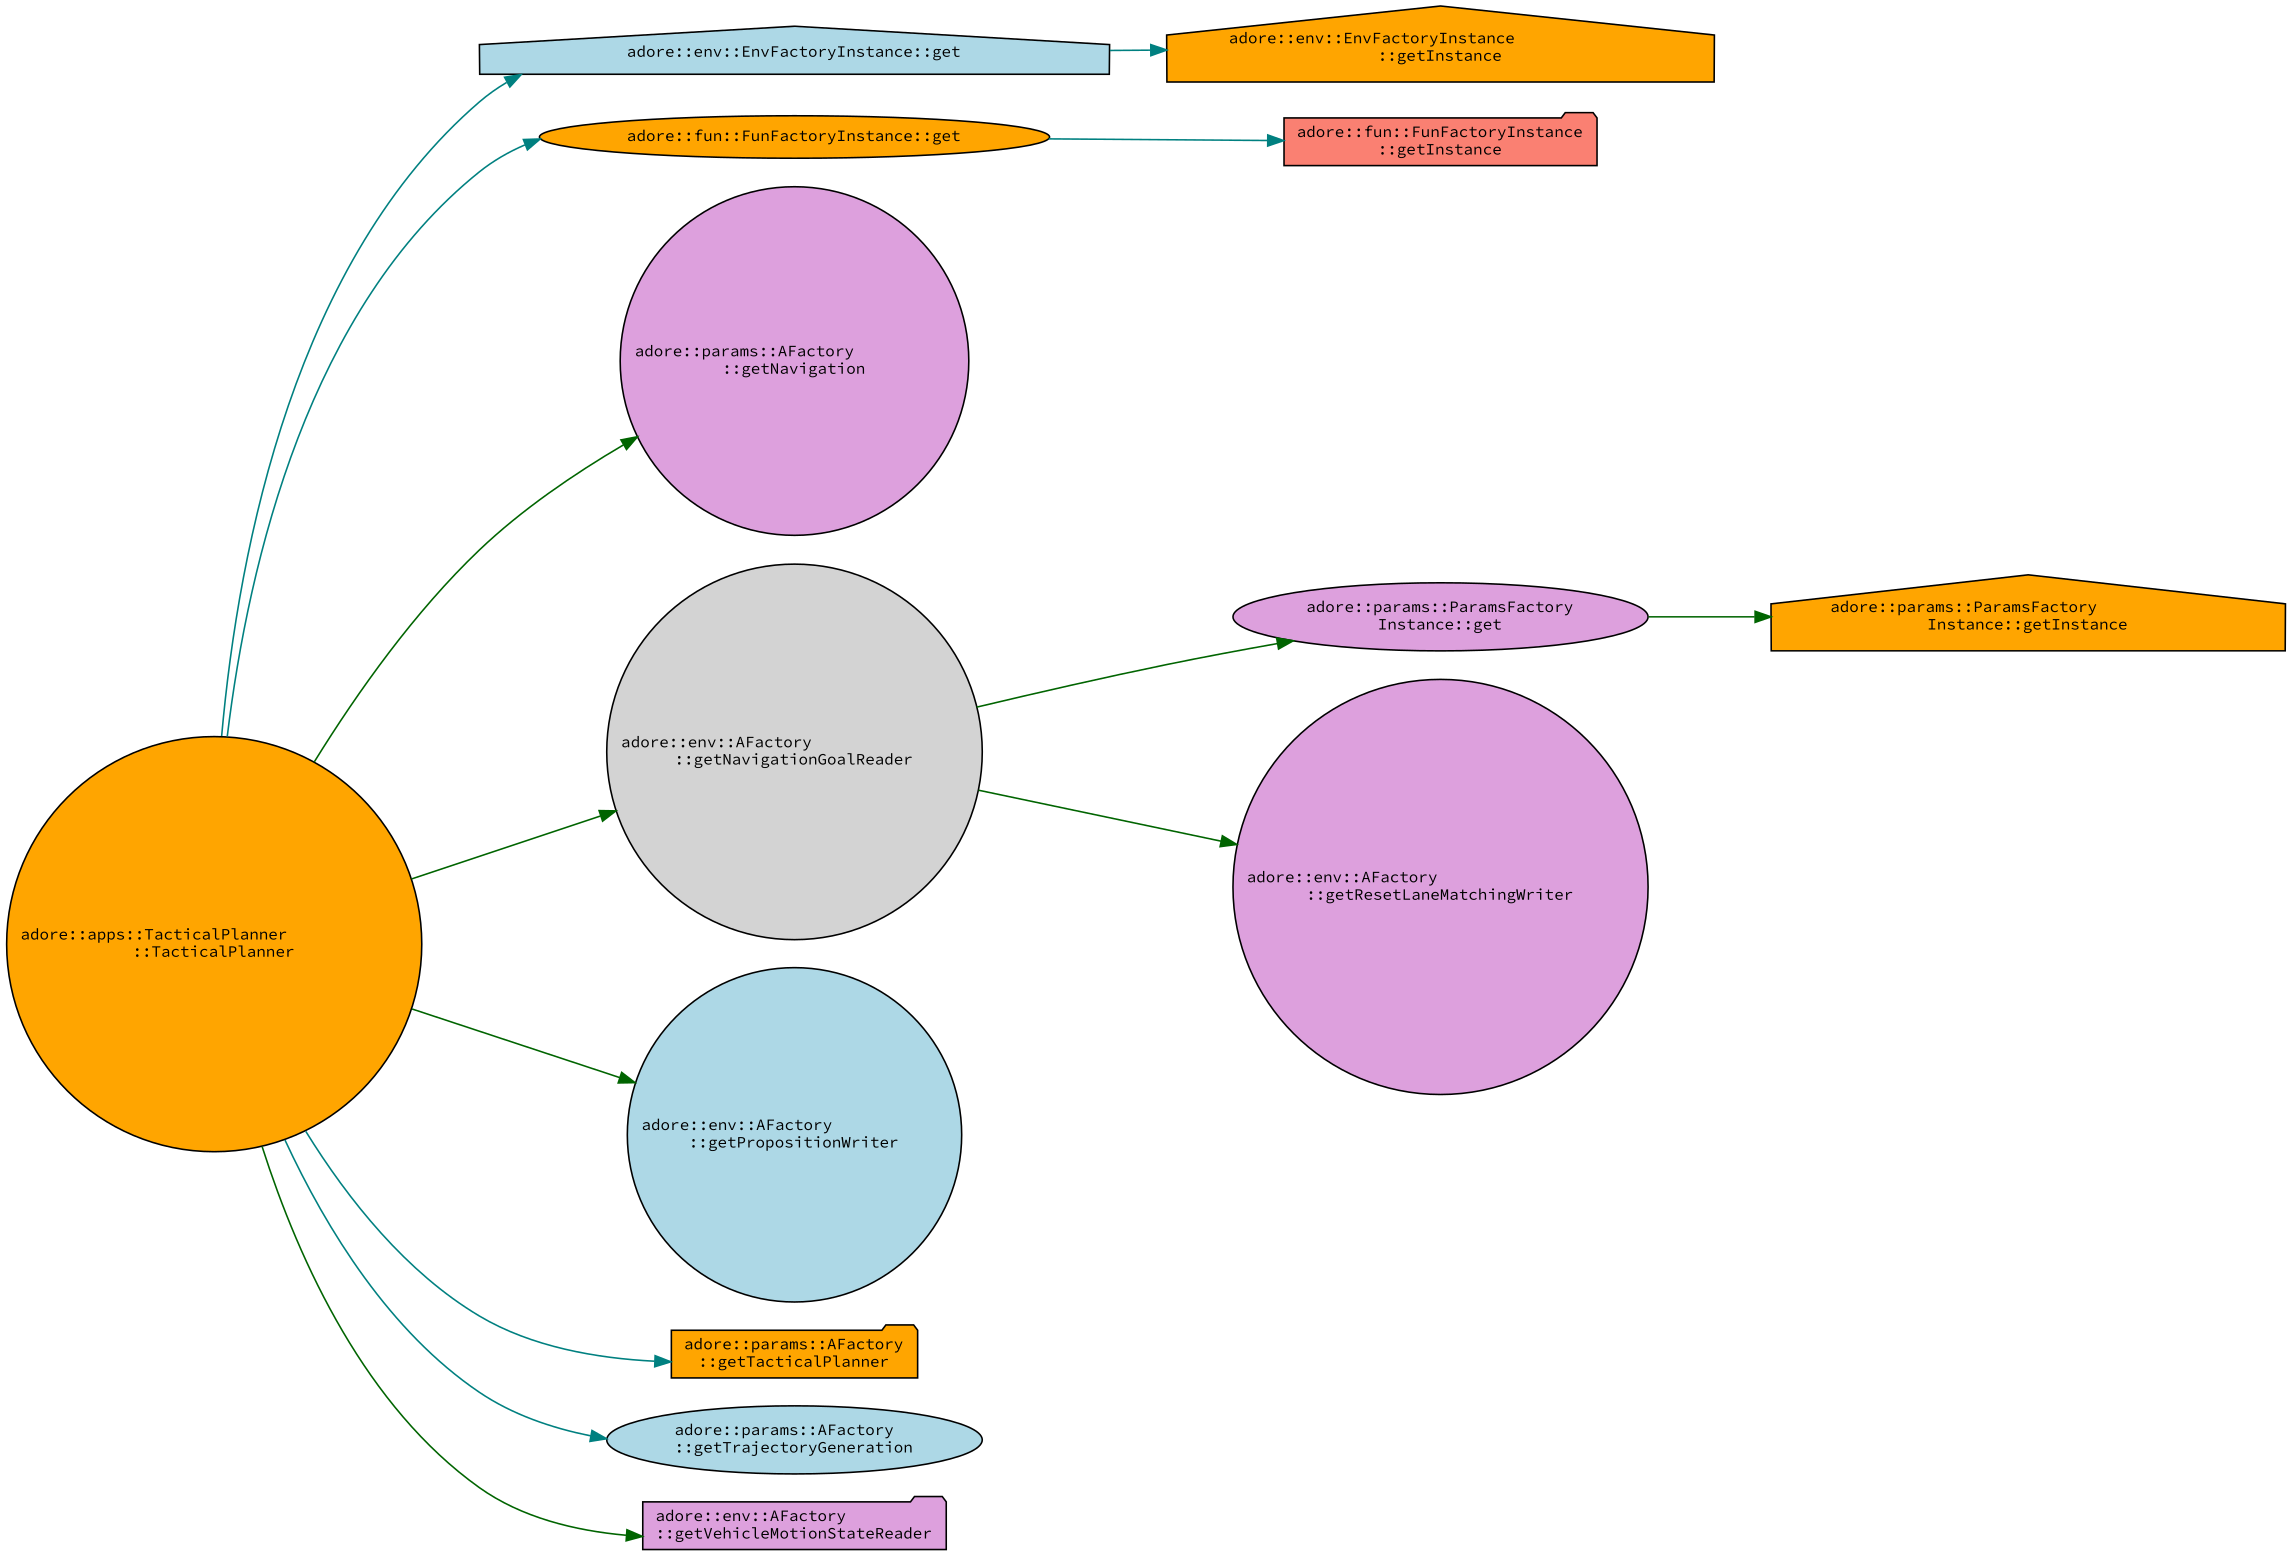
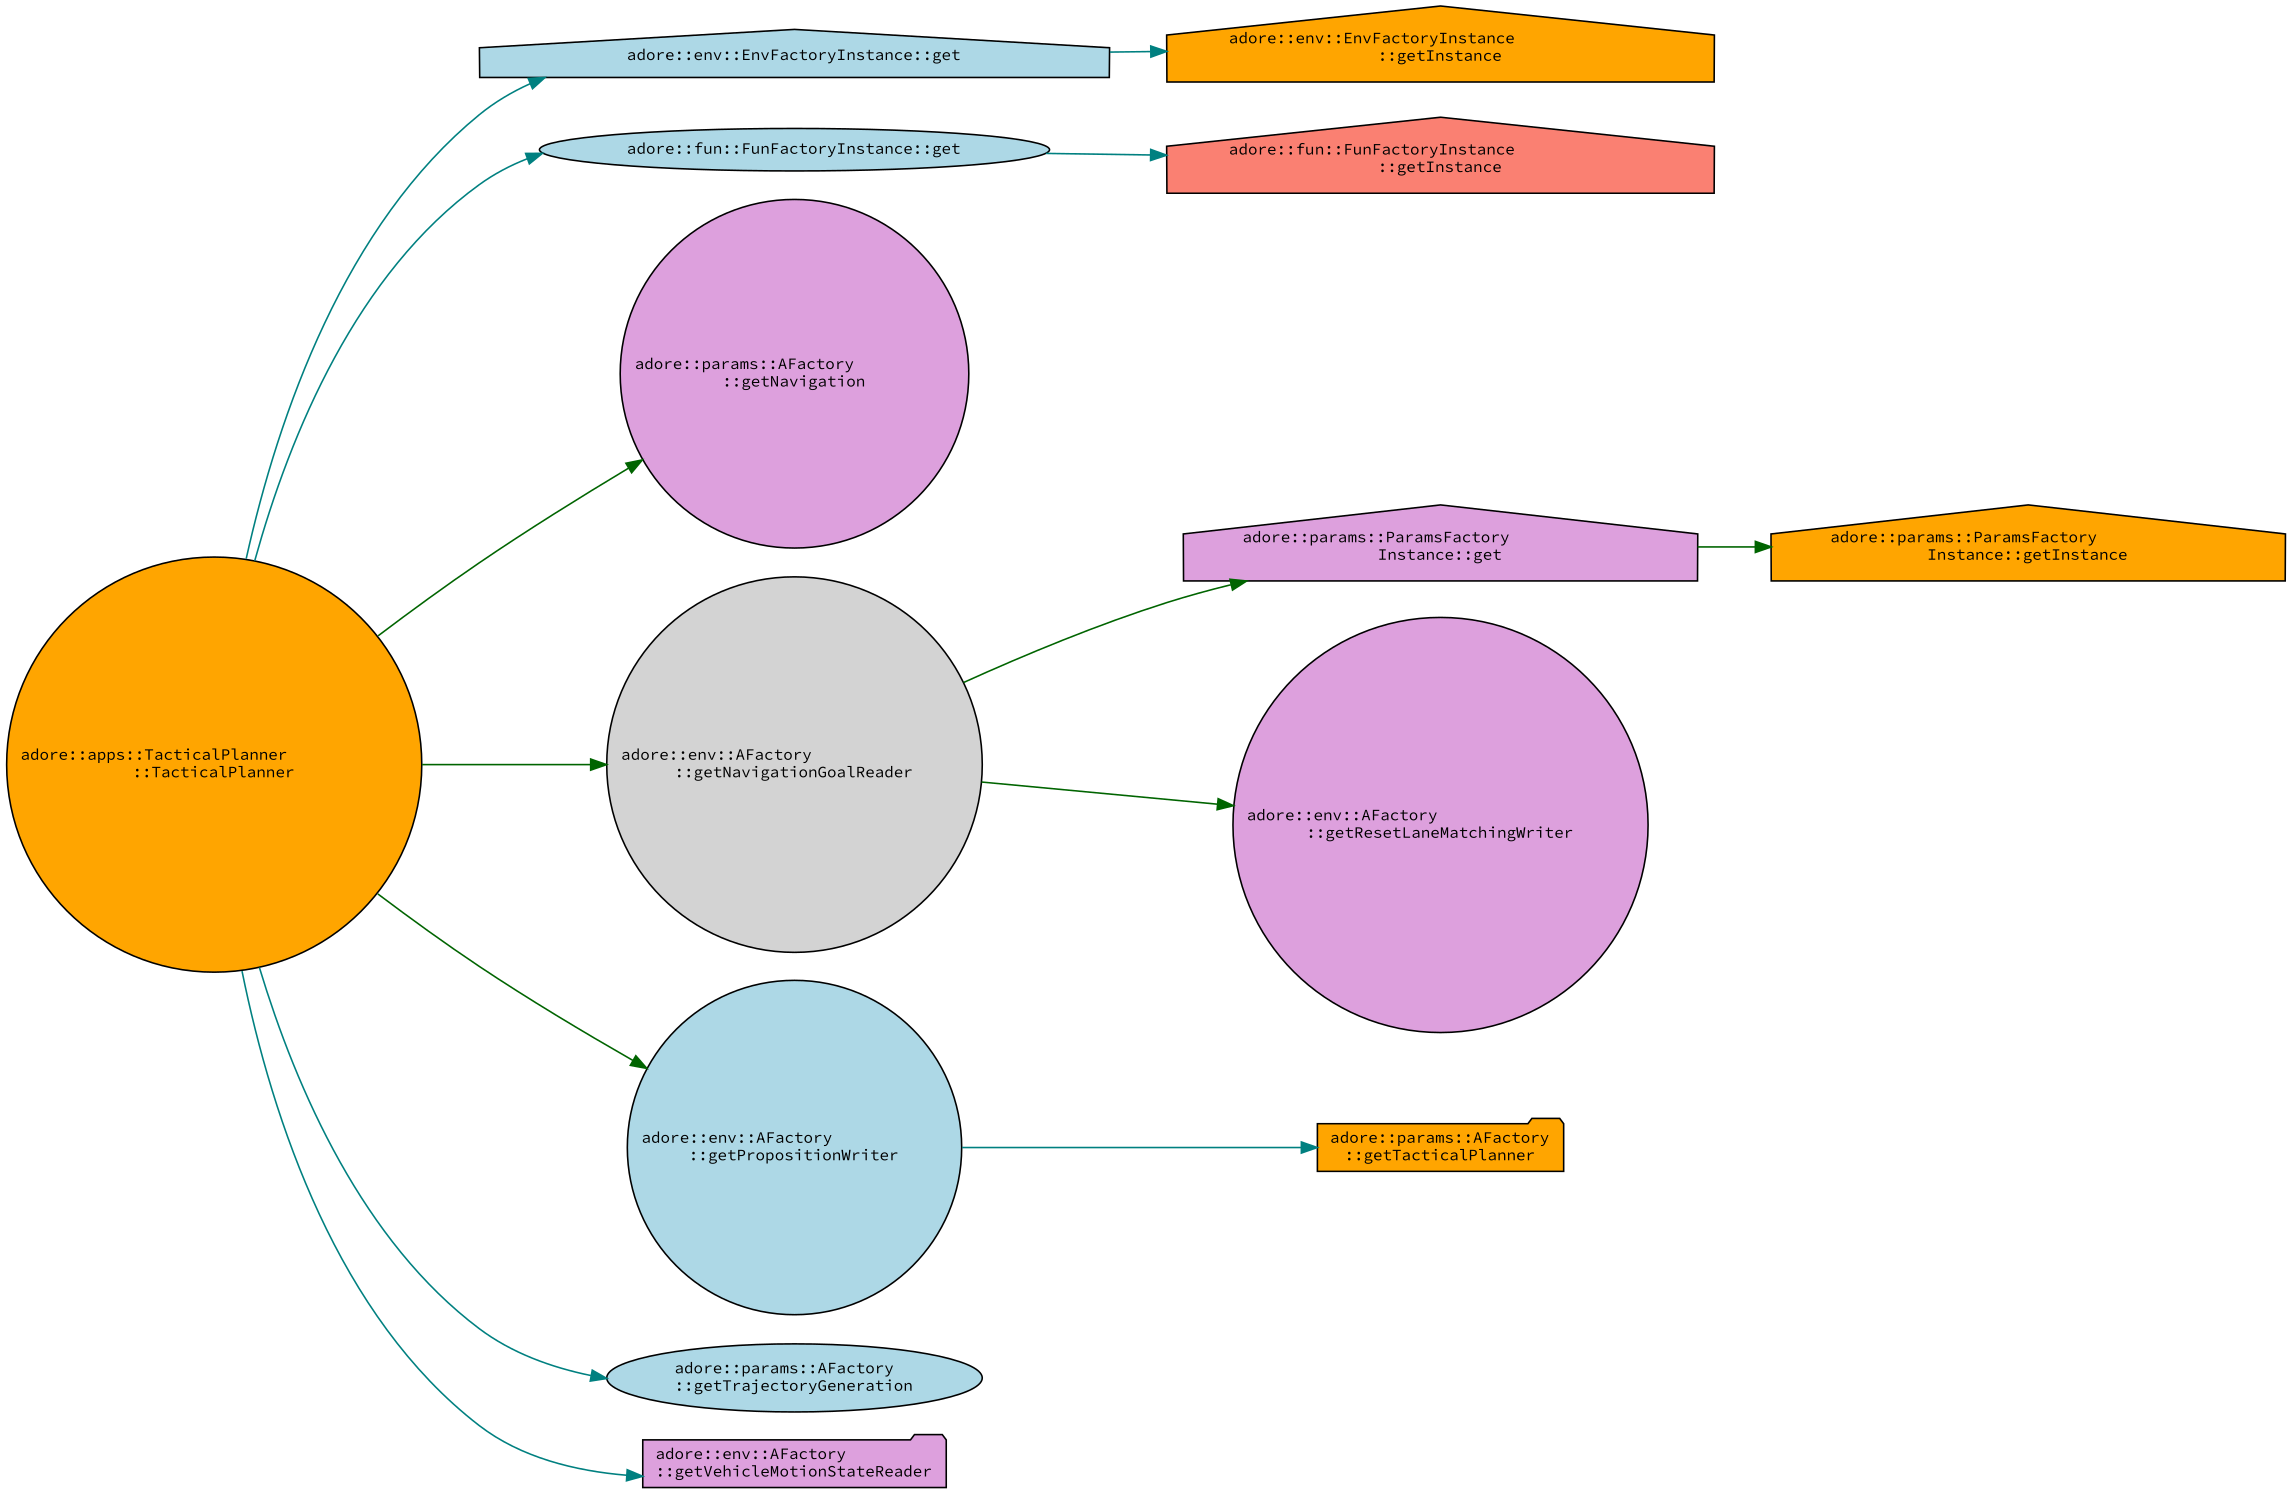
(794, 137) -> (794, 150)
(1441, 142) -> (1441, 159)
(1441, 617) -> (1441, 547)
(449, 1296) -> (1132, 1148)
(389, 1398) -> (360, 1289)
